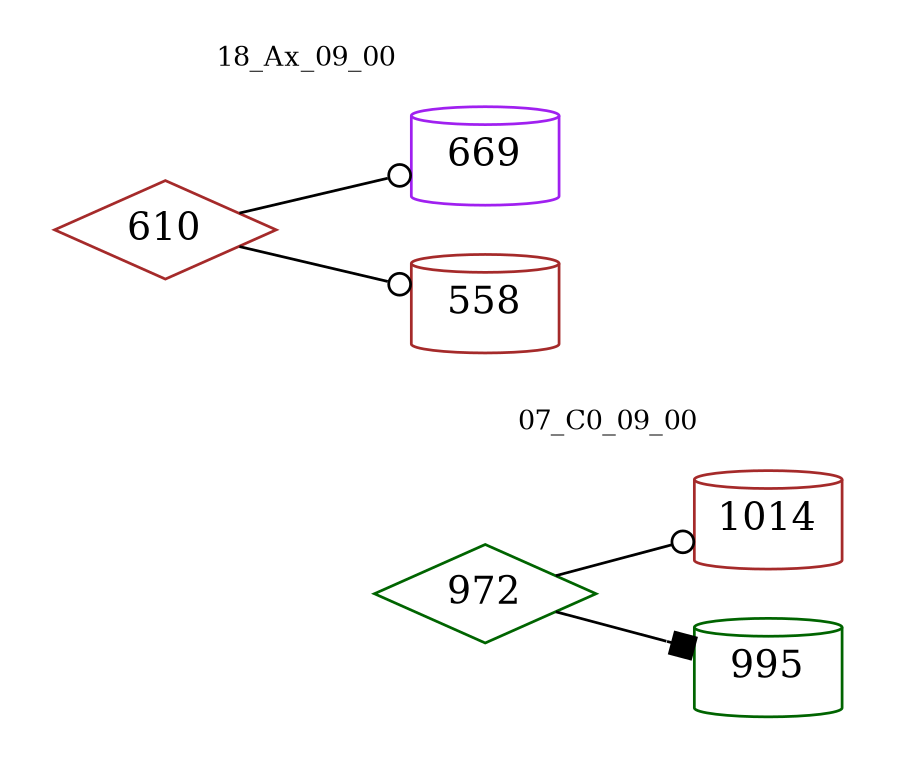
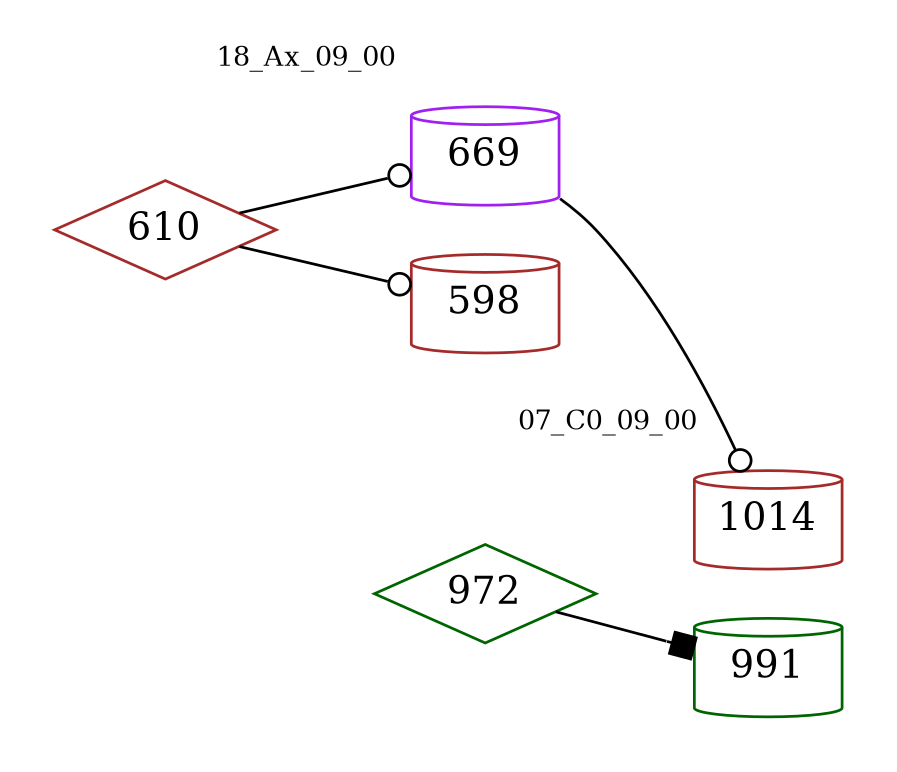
(485, 304) -> (485, 304)
(614, 560) -> (661, 315)
(768, 668) -> (768, 668)
